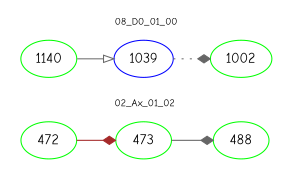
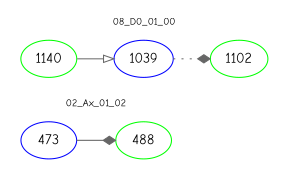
(241, 59) -> (239, 59)
(49, 140) -> none
(144, 140) -> (49, 140)
